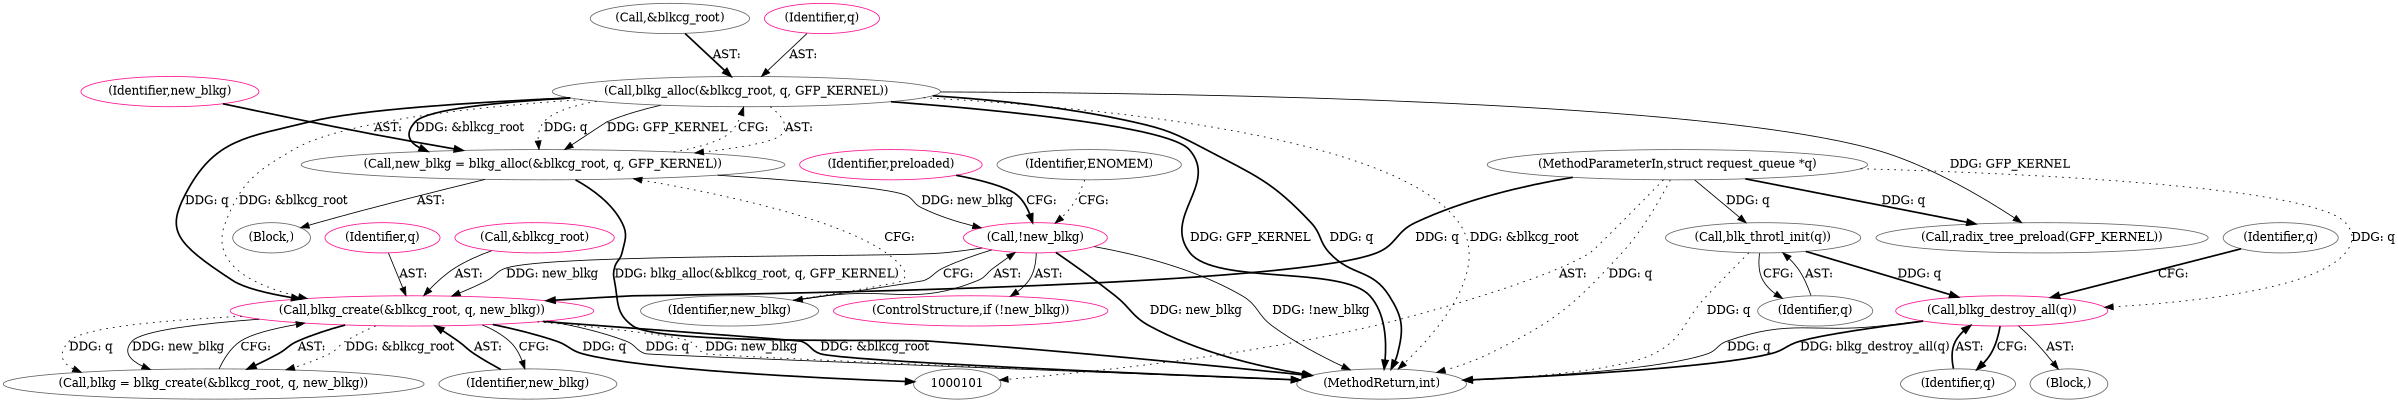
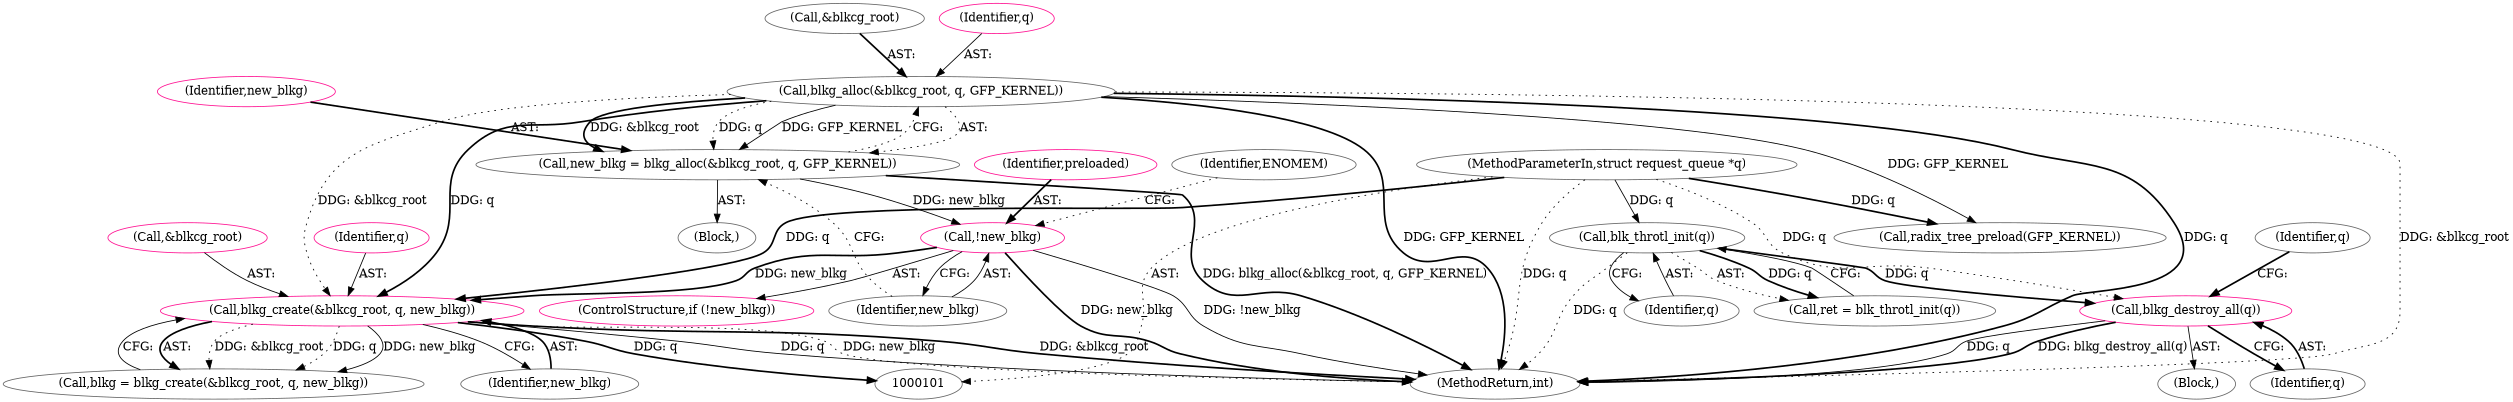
(1043, 201) -> (1050, 201)
(718, 257) -> (712, 286)
none -> (1875, 311)
